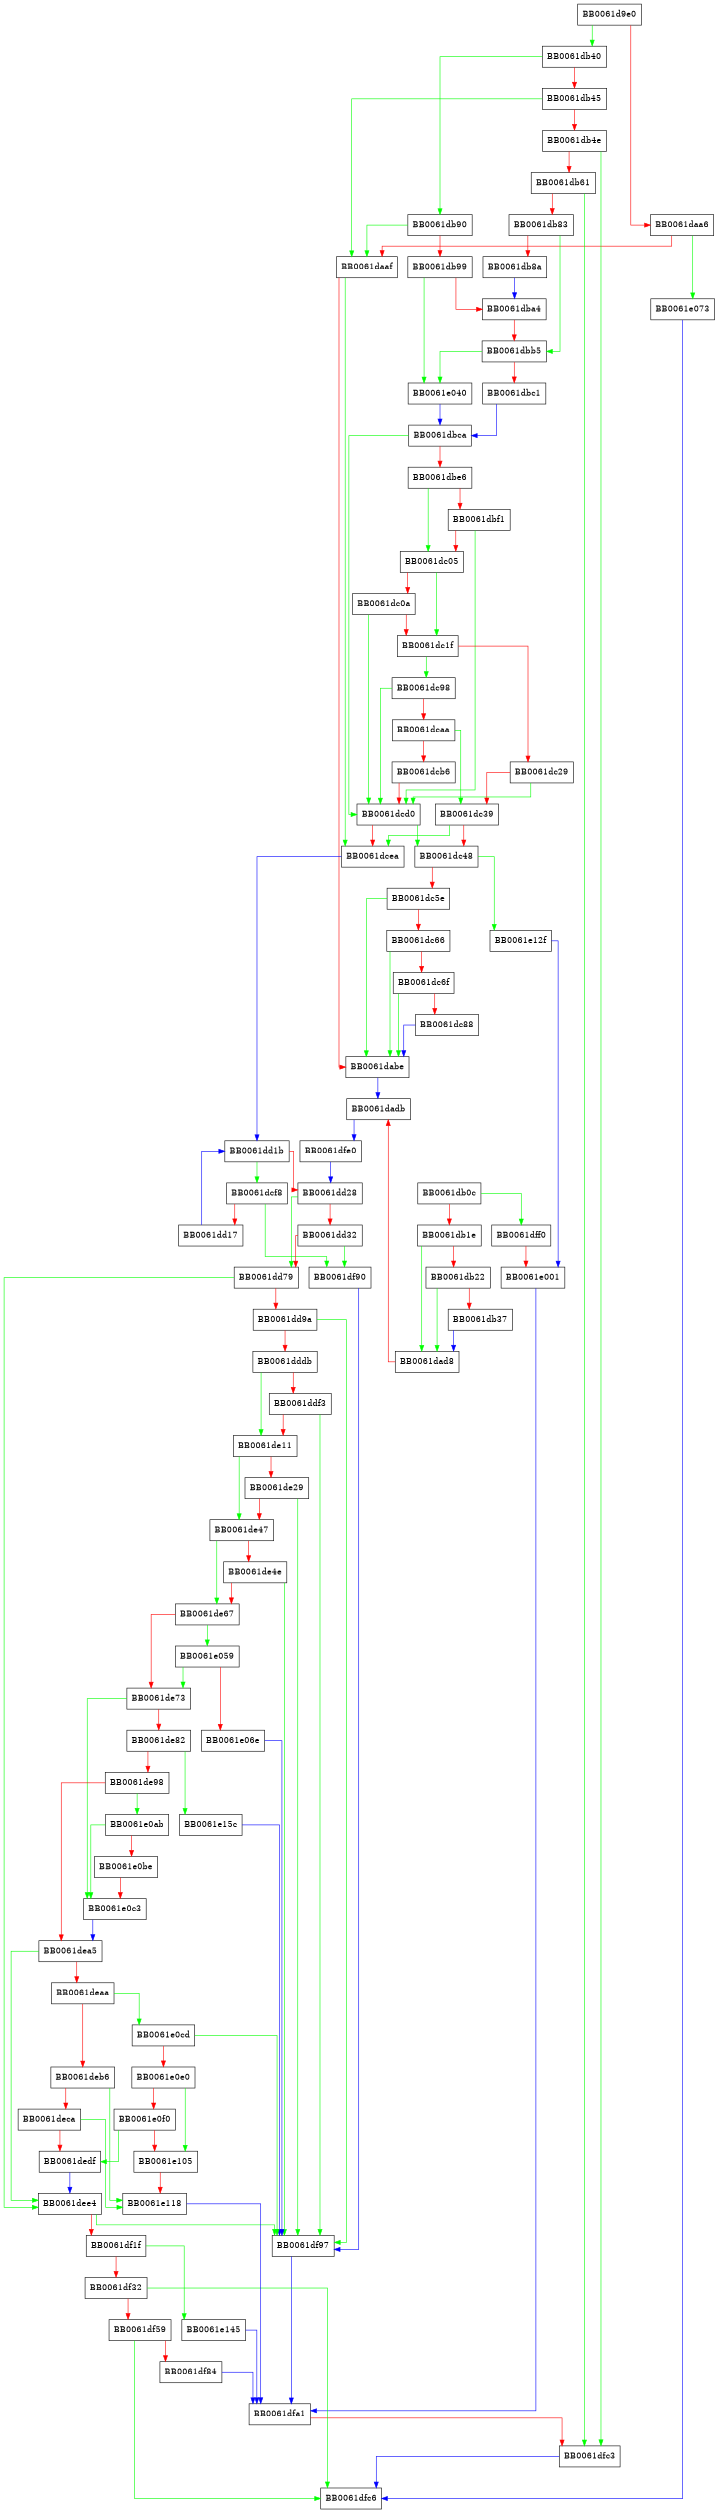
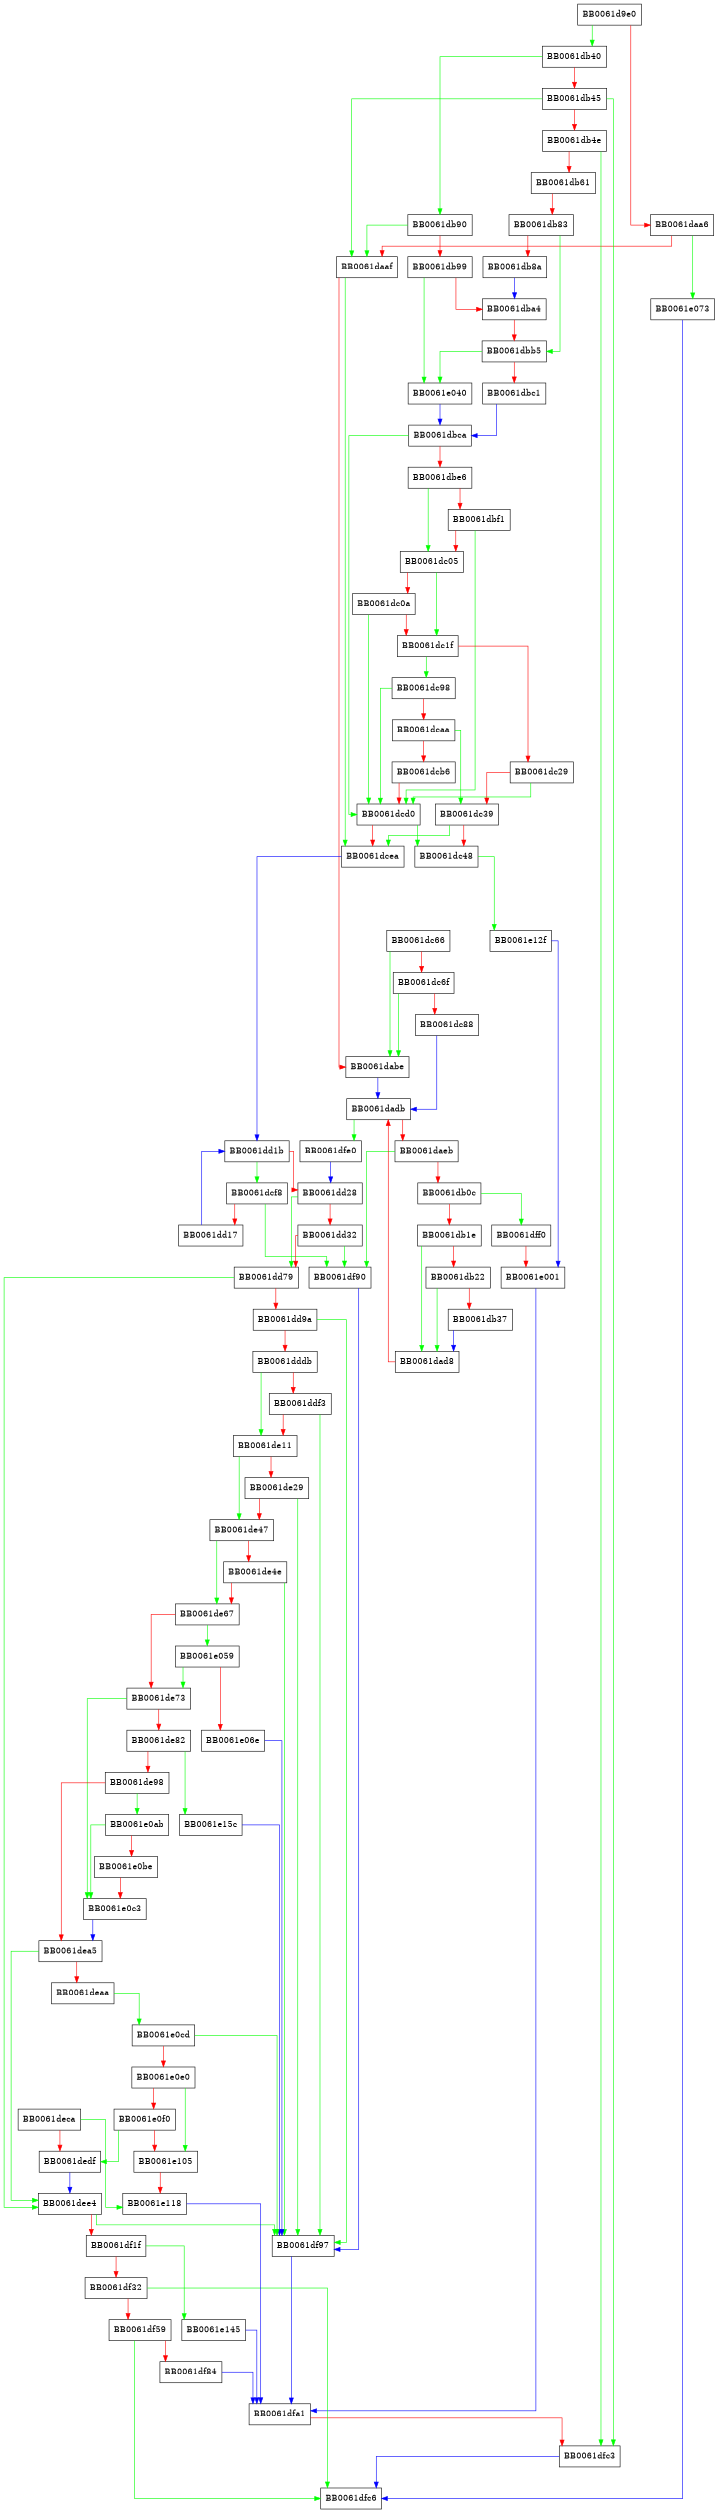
(418, 899) -> none
(404, 1032) -> (437, 1083)
(354, 1127) -> (354, 1127)
none -> (427, 1151)
(584, 1317) -> (613, 1266)
(83, 2078) -> none
